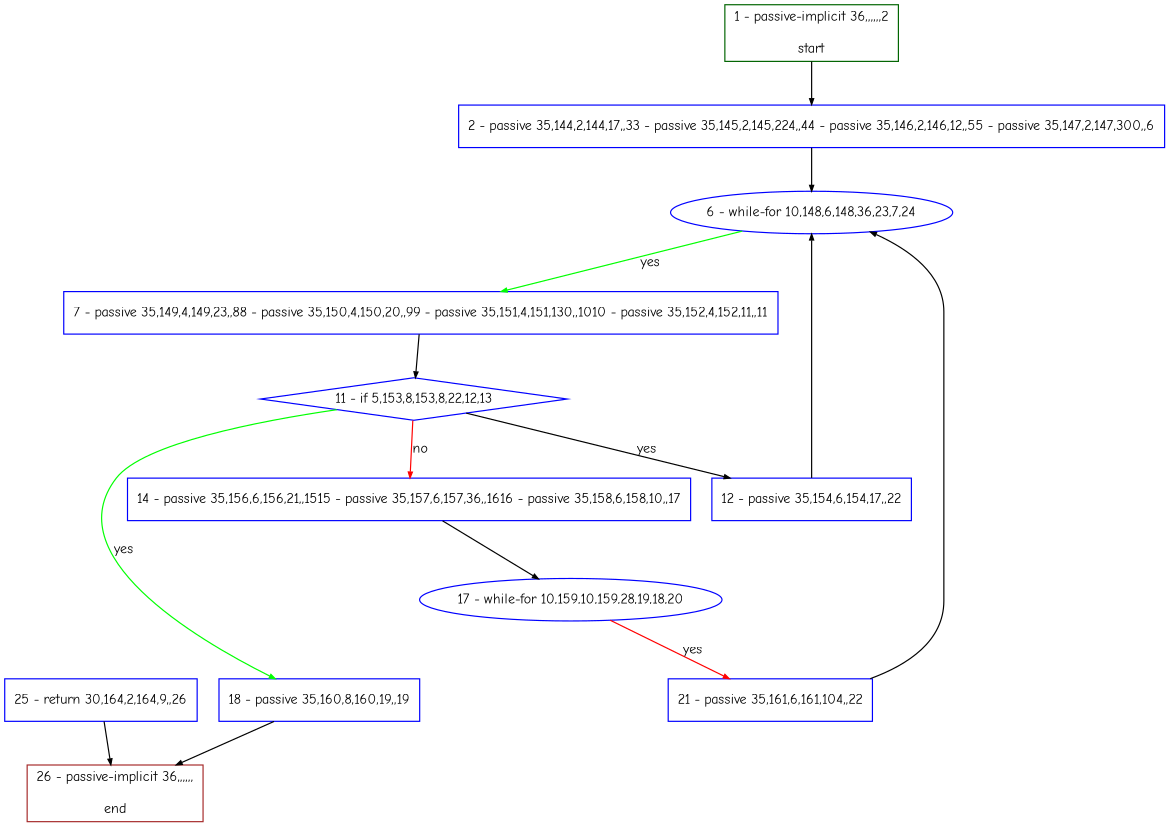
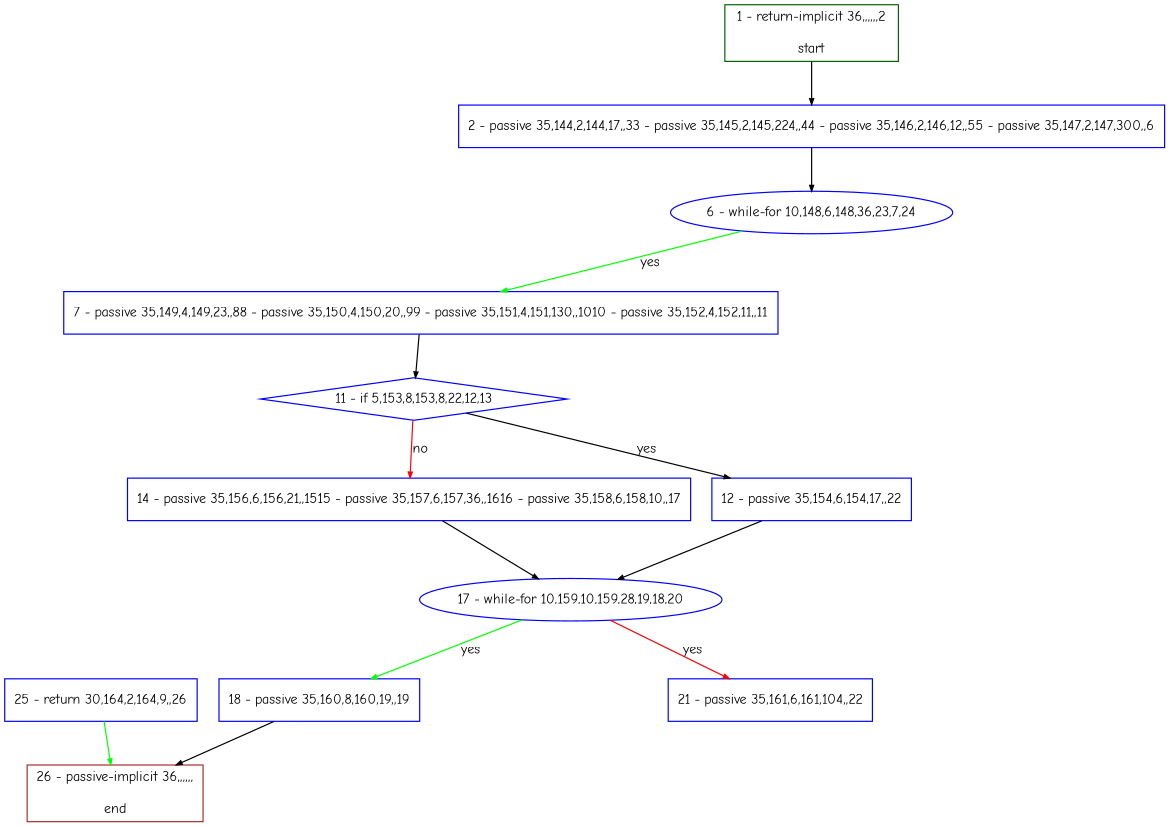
(812, 33) -> (812, 33)
(812, 359) -> (693, 549)
(944, 459) -> none
(106, 500) -> (449, 648)
(107, 740) -> (107, 740)
